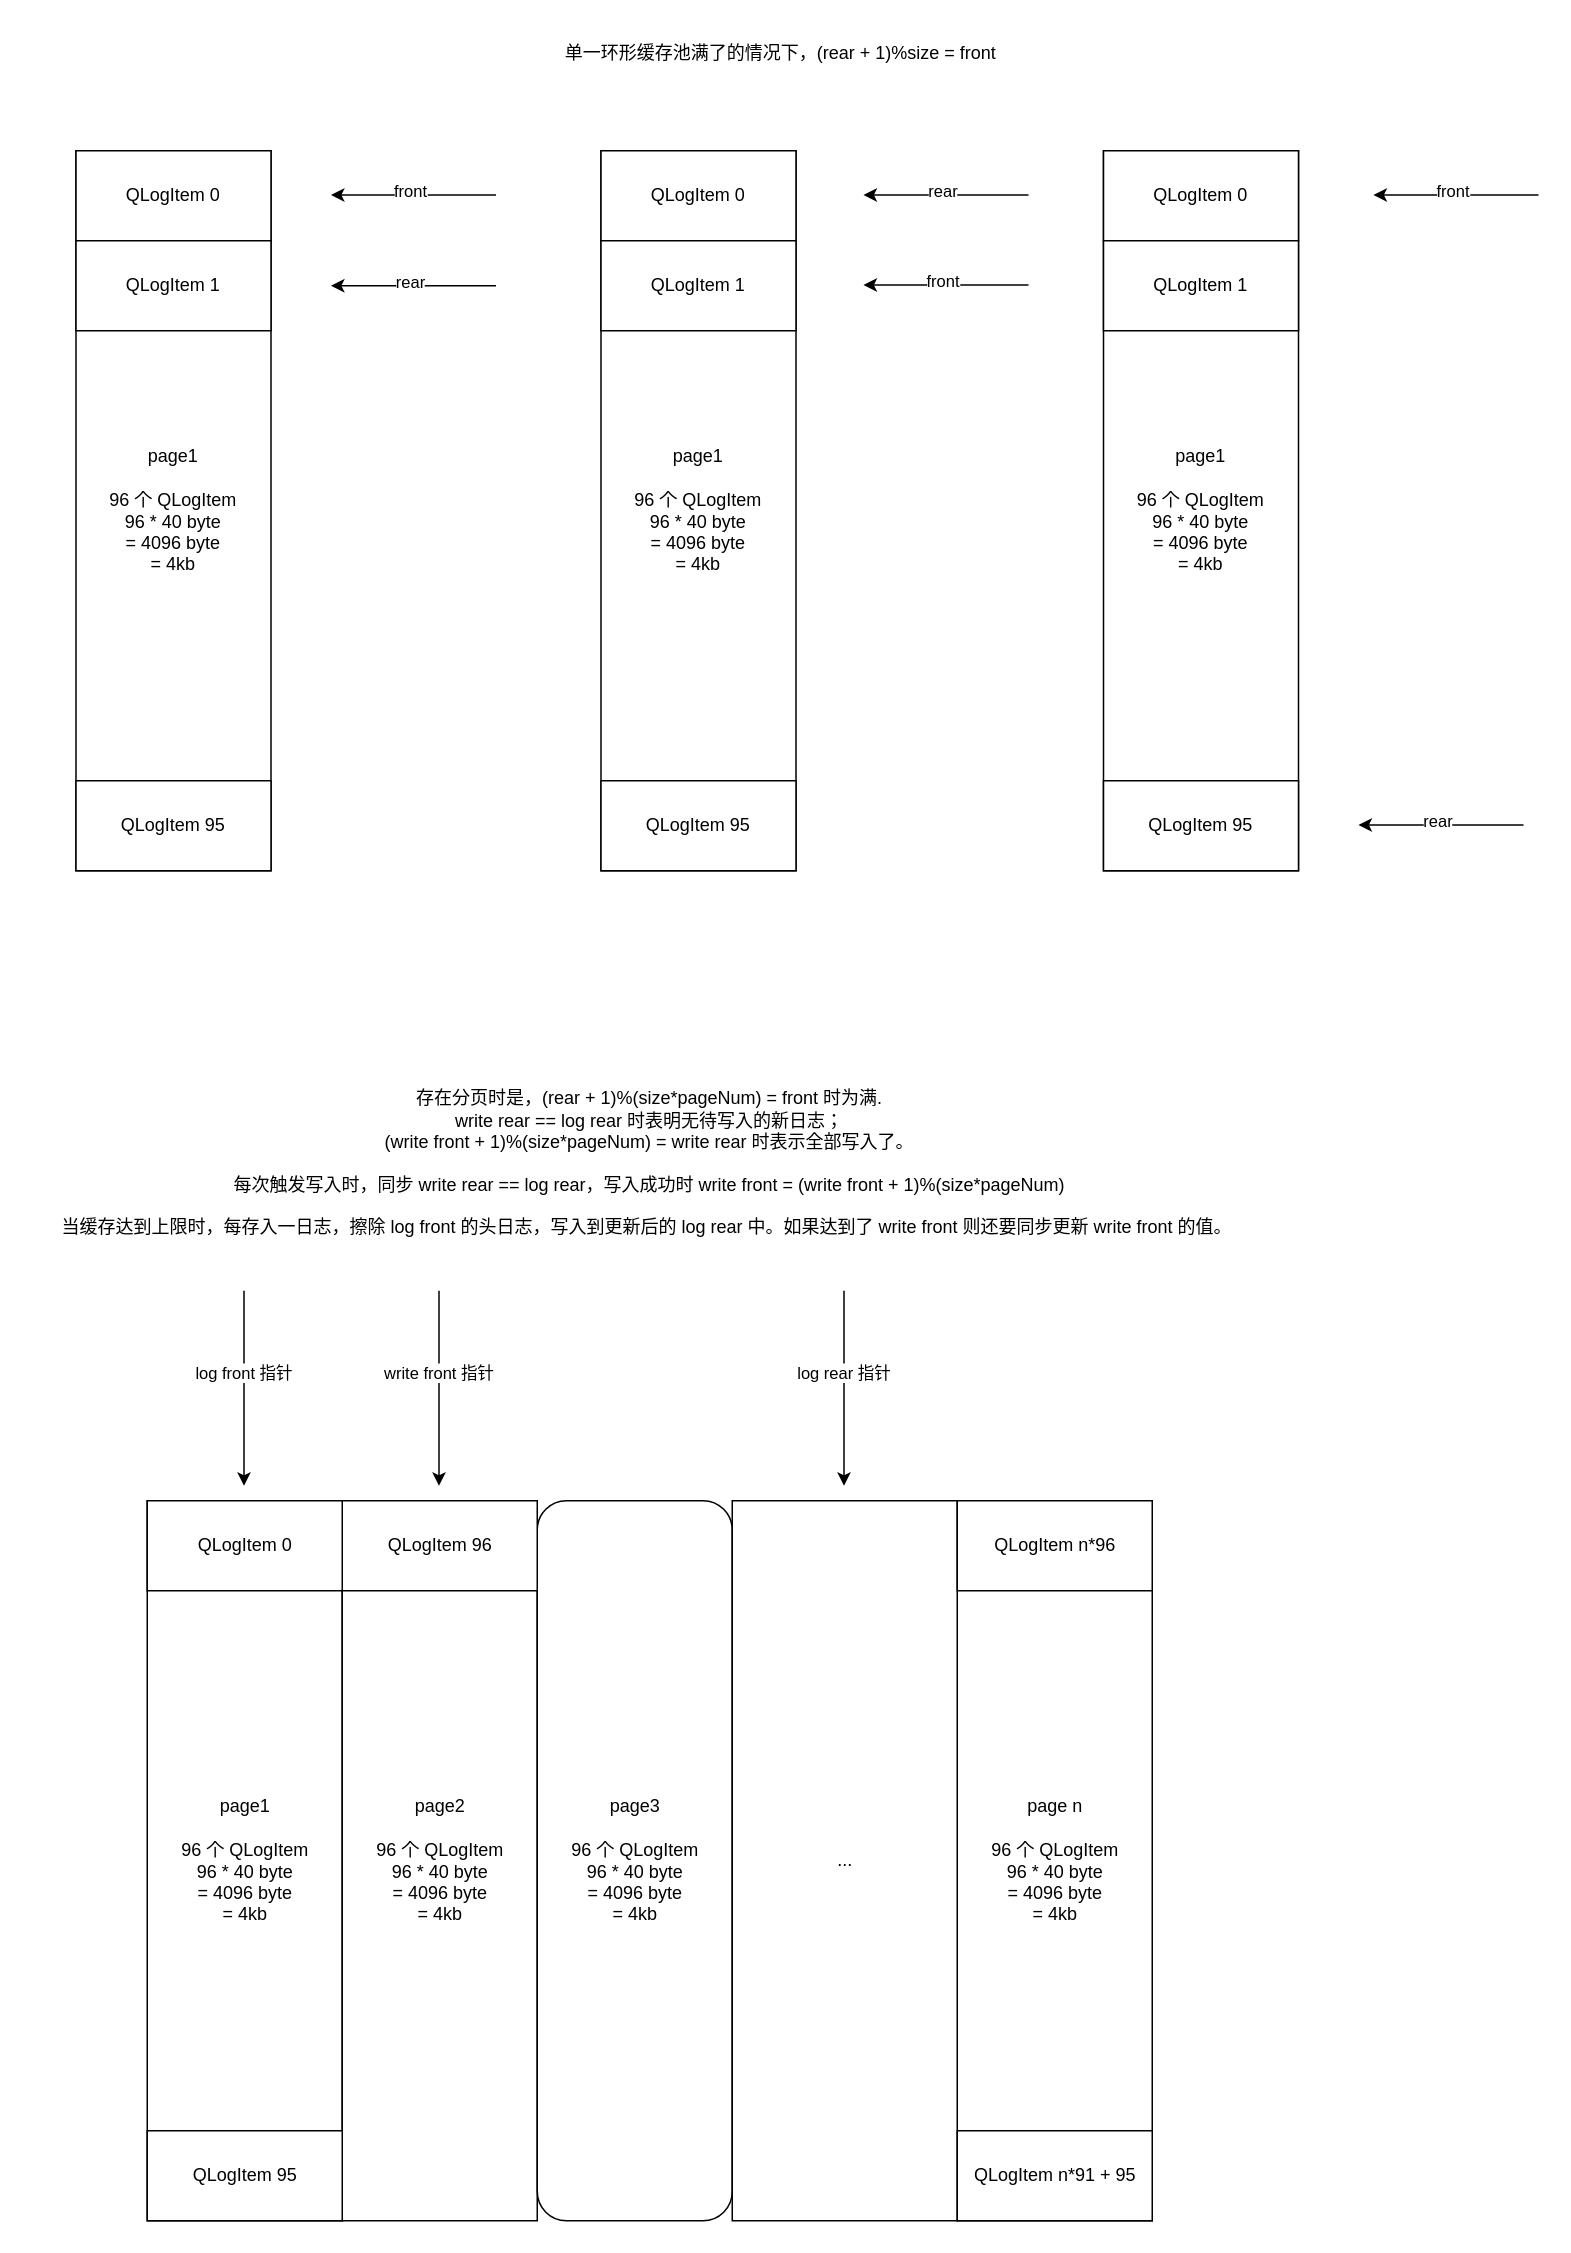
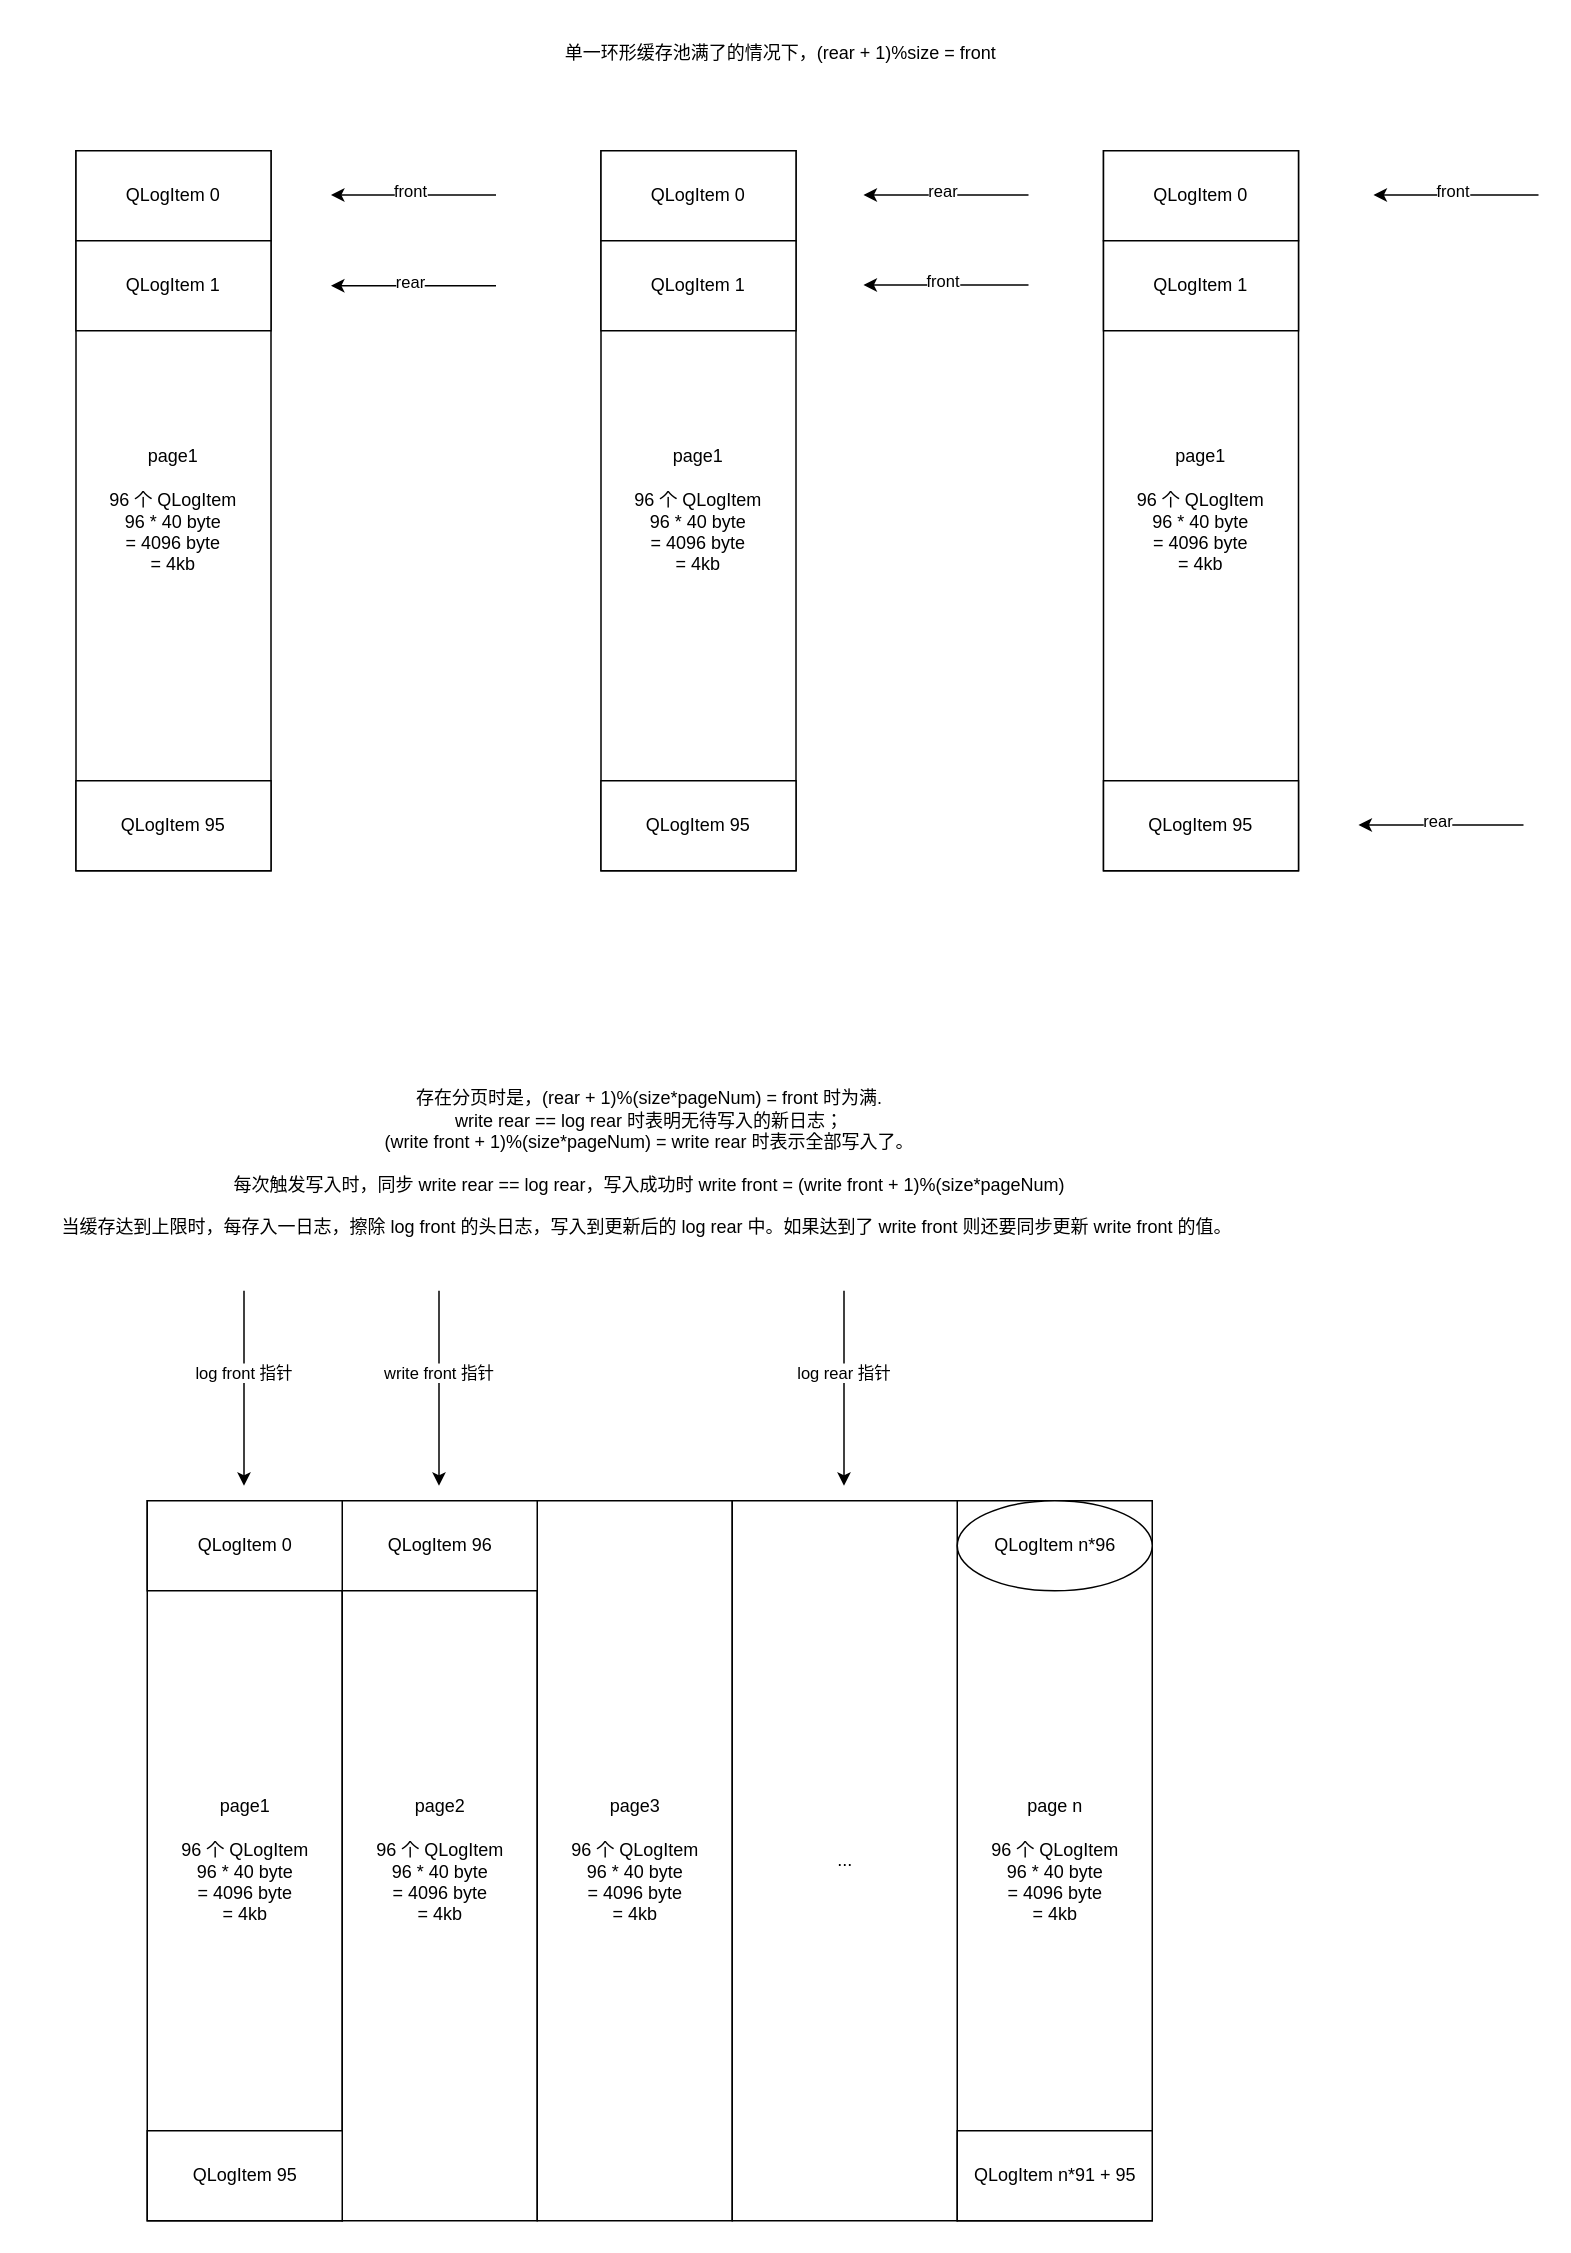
(1055, 1546) -> (1055, 1546)
(635, 1861) -> (635, 1861)
